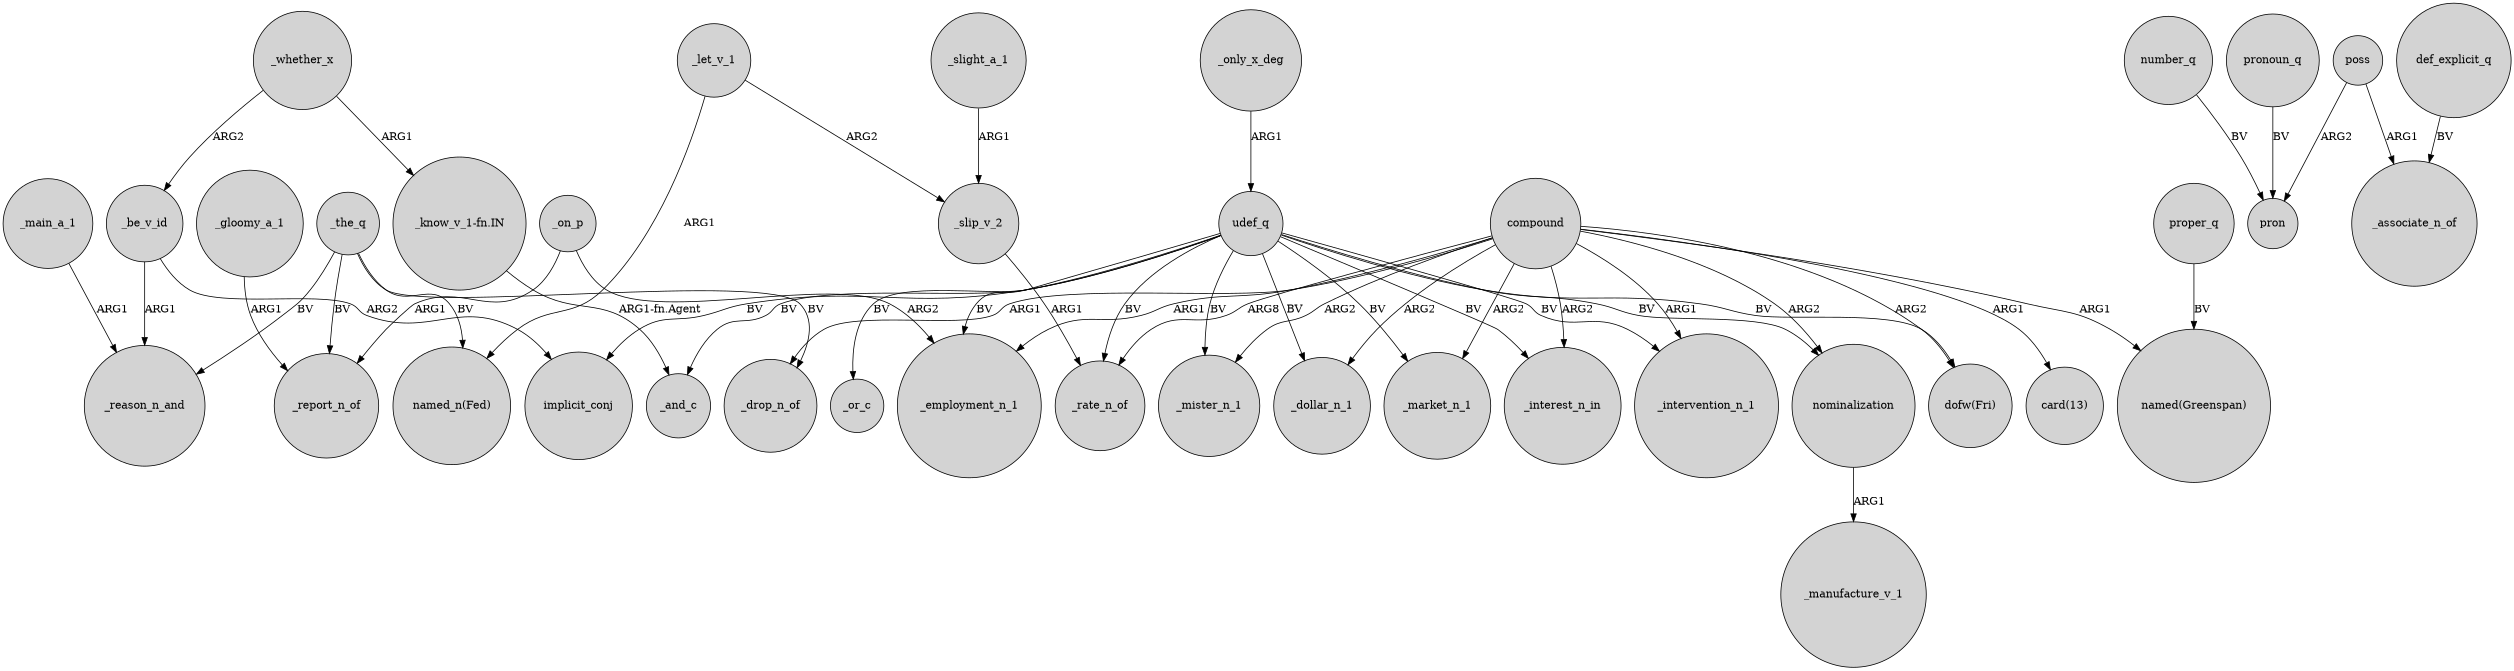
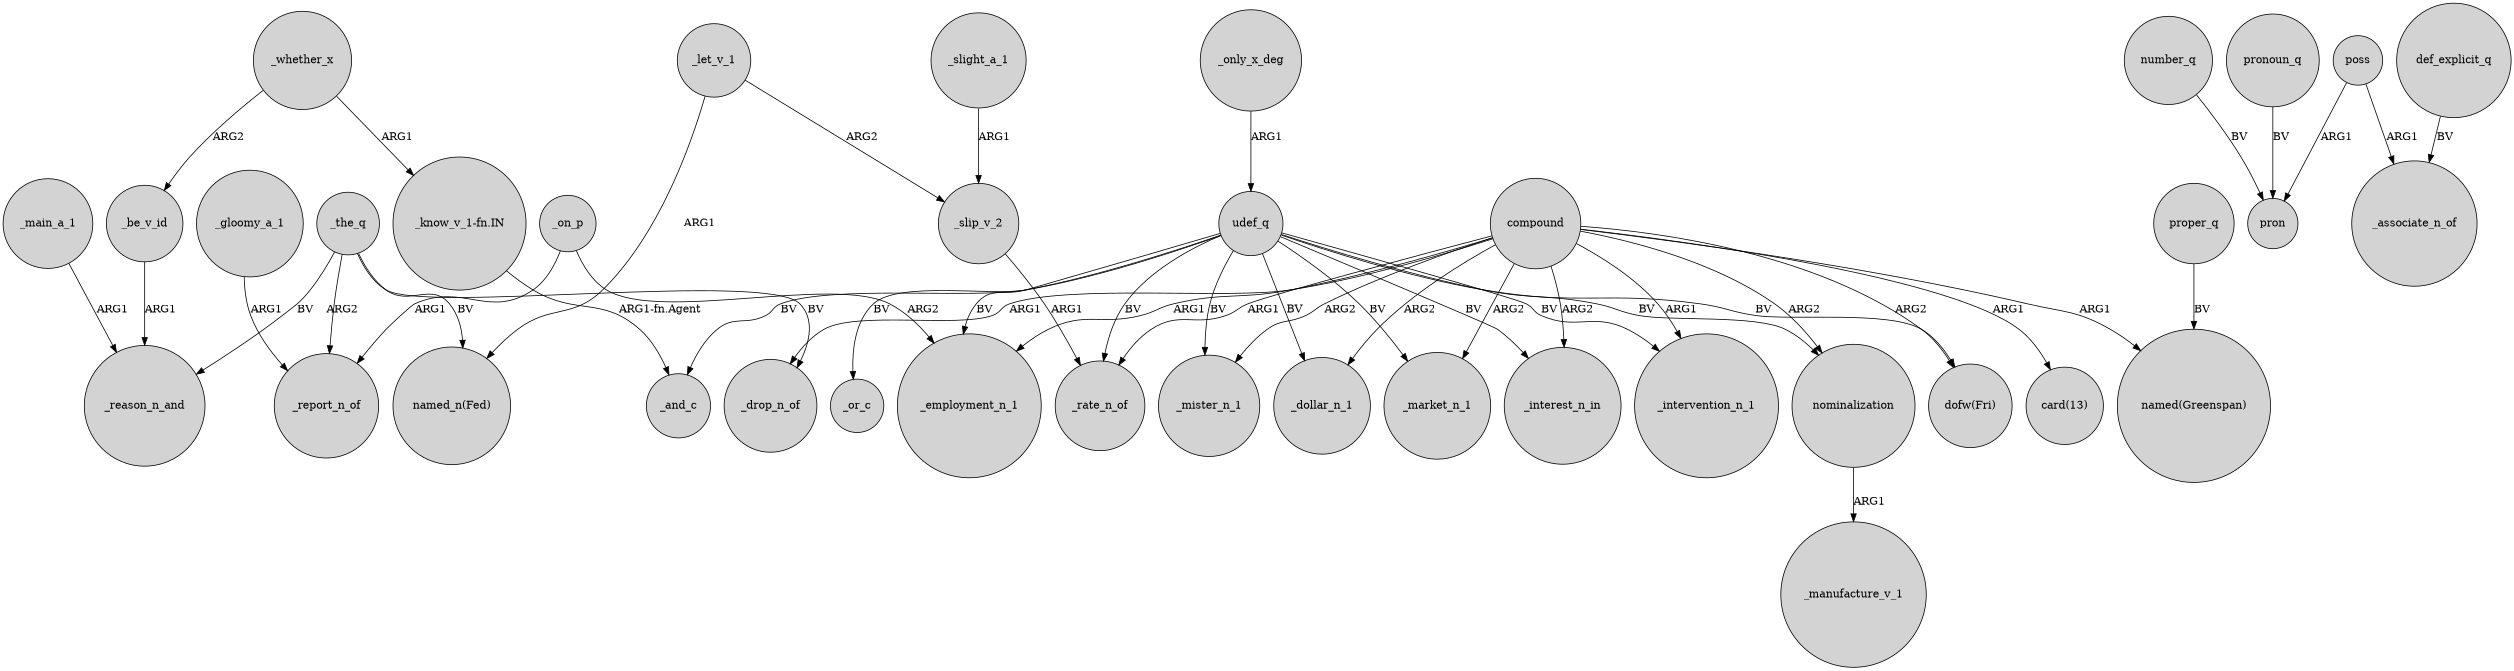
(2337, 137) -> (2337, 137)
(342, 310) -> (342, 310)
(1264, 310) -> (1264, 310)
(579, 406) -> none
